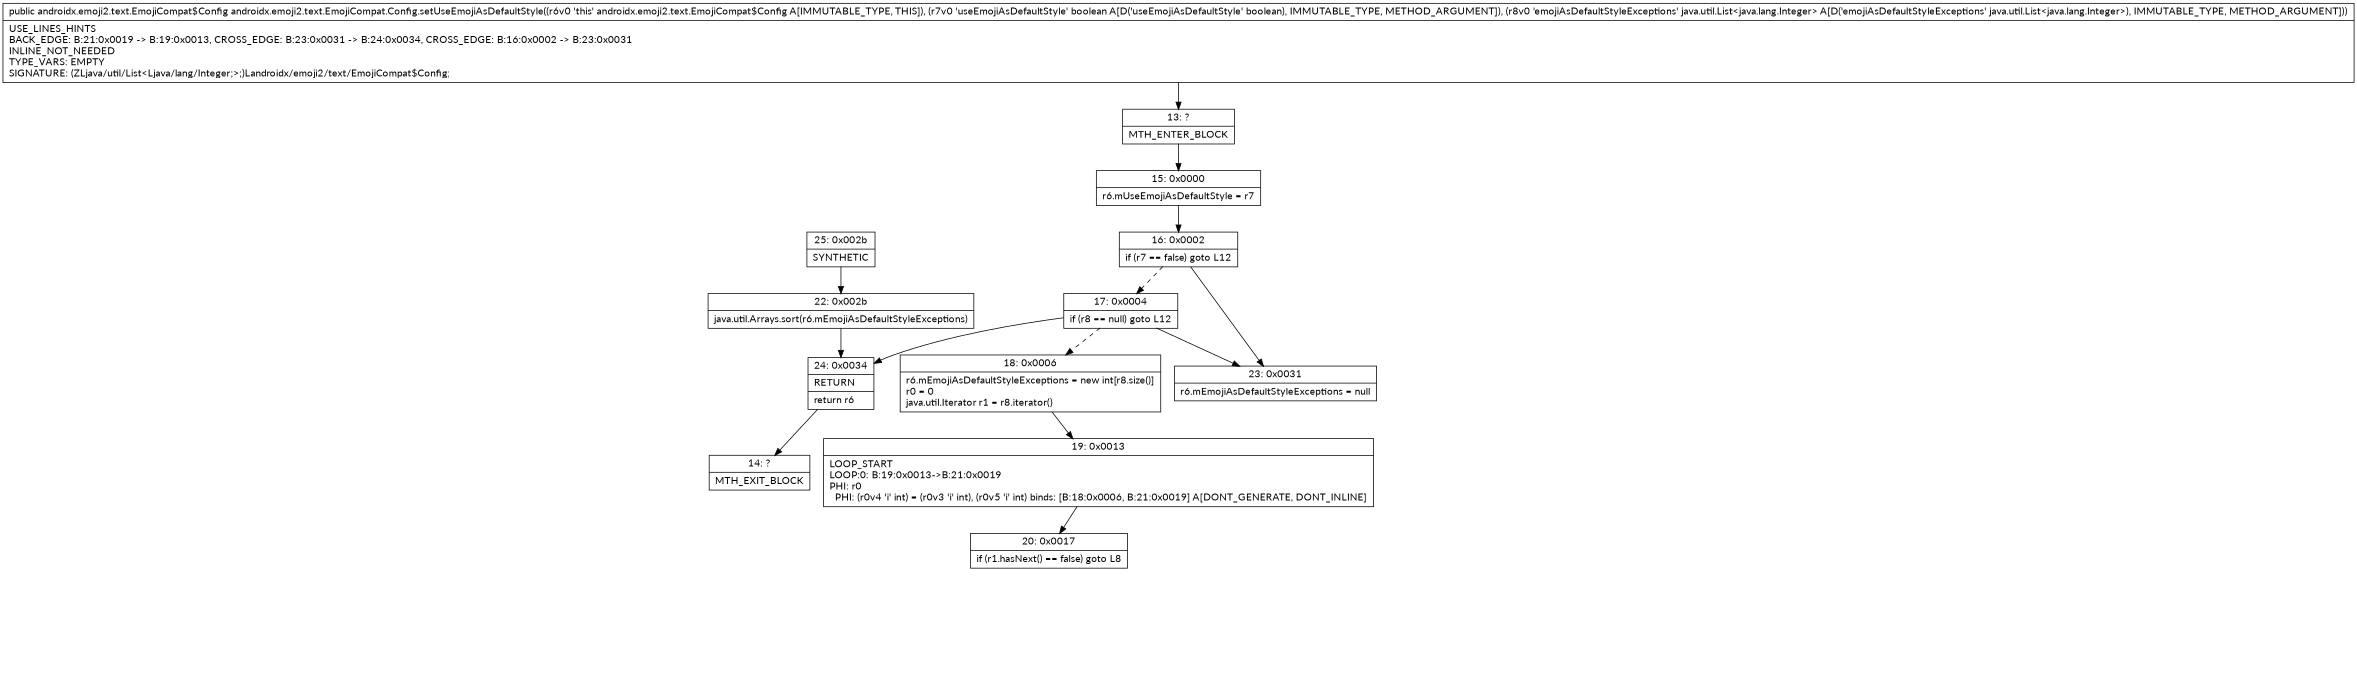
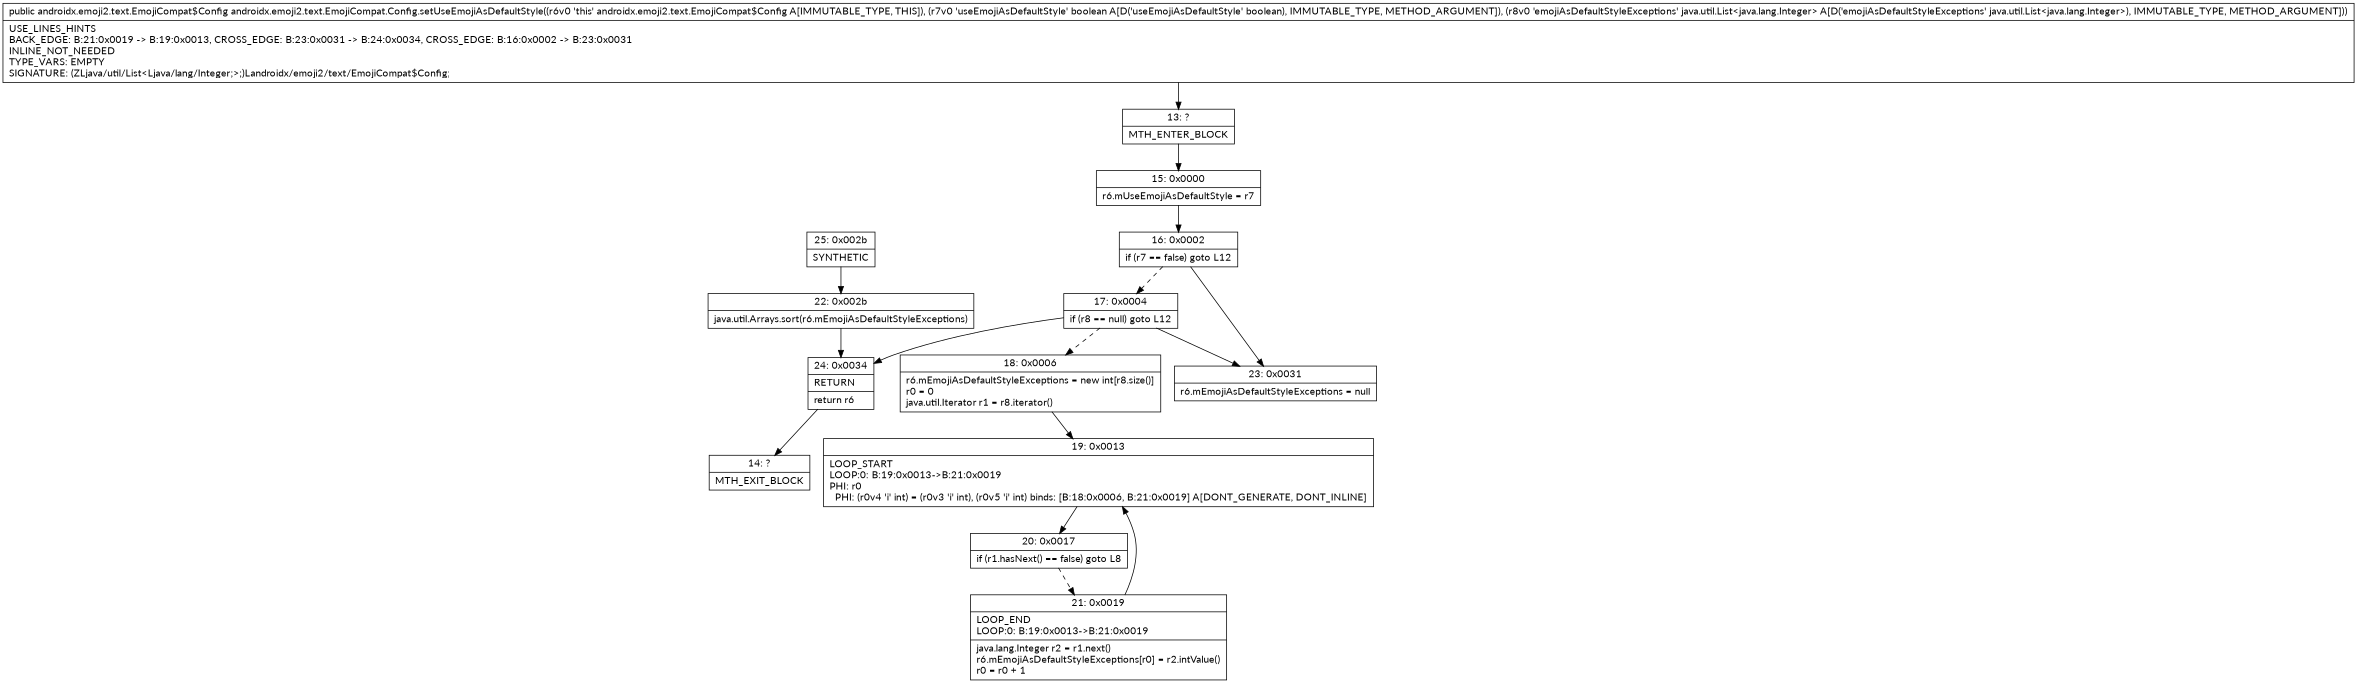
none -> (1099, 637)
